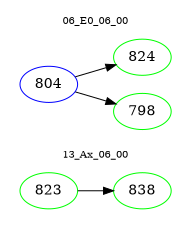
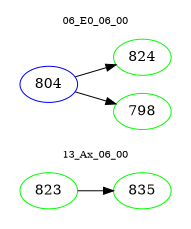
(142, 191) -> (142, 191)
